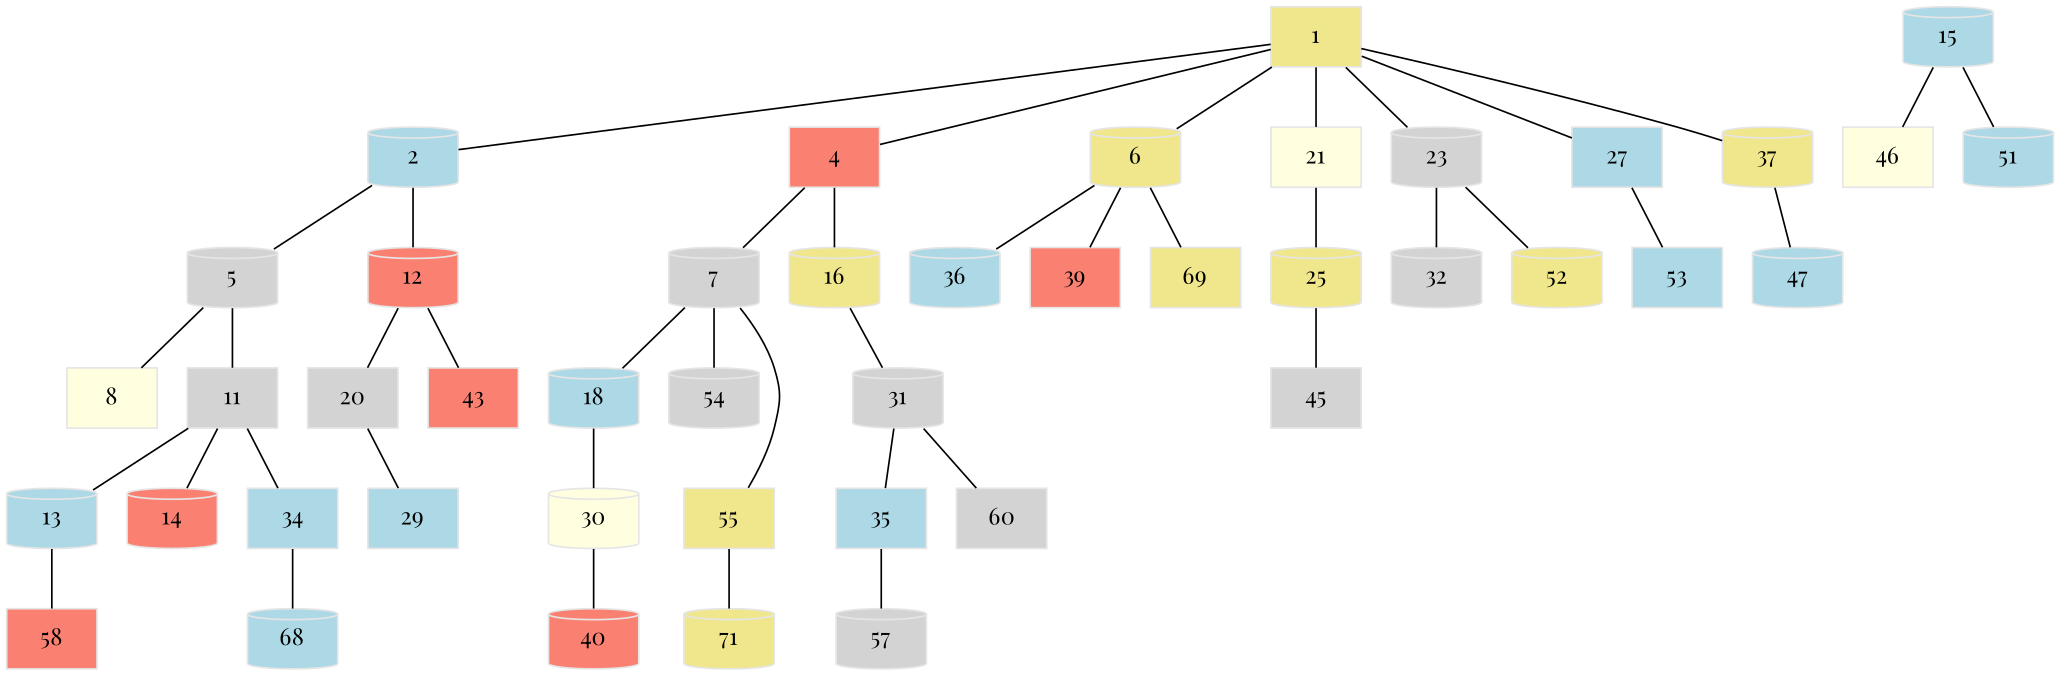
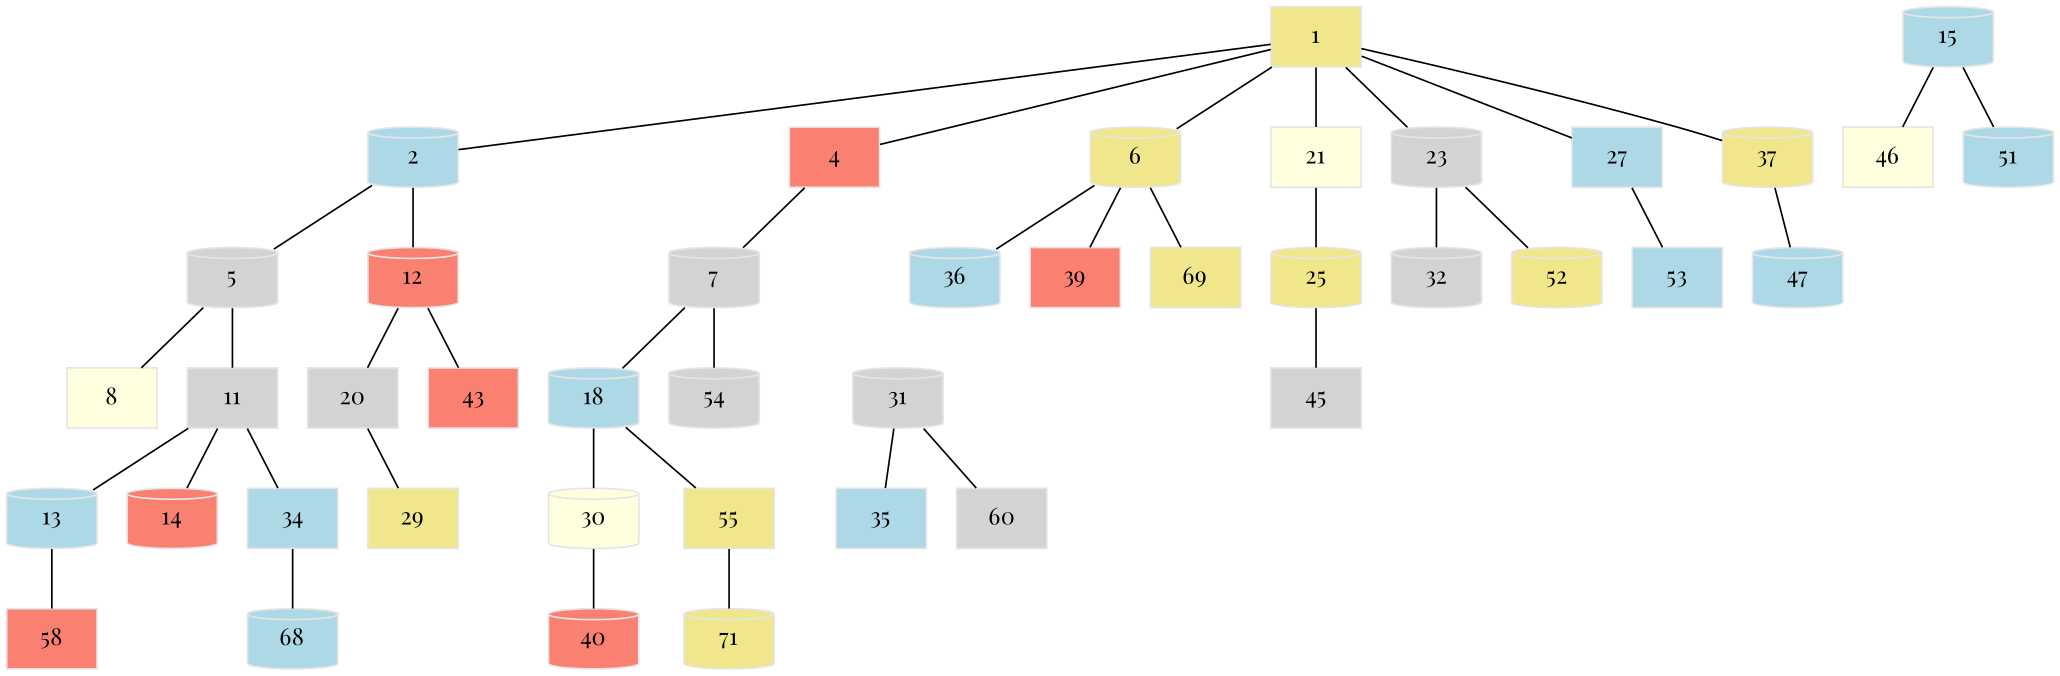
(834, 278) -> none
(779, 396) -> (661, 458)
(413, 518) -> (413, 518)
(881, 639) -> none
